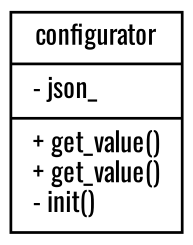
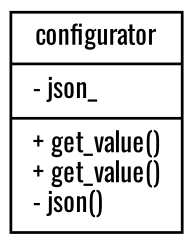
(64, 204) -> (68, 204)
